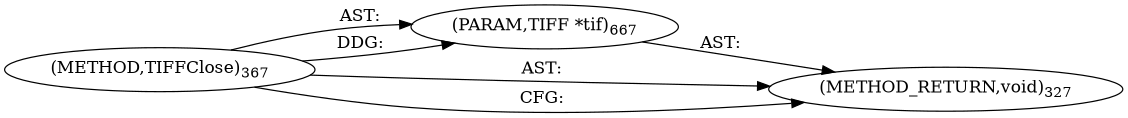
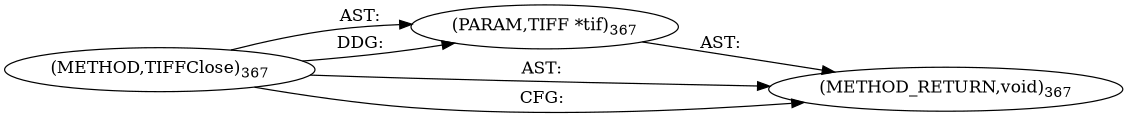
(624, 25) -> (624, 25)
(1058, 87) -> (1058, 87)
